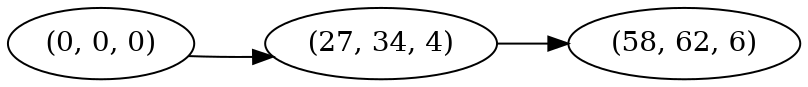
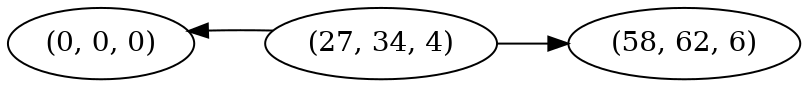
(221, 57) -> (240, 30)
